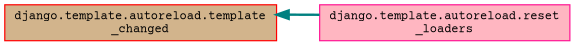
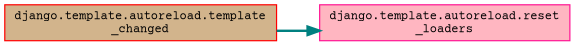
(304, 15) -> (292, 31)
